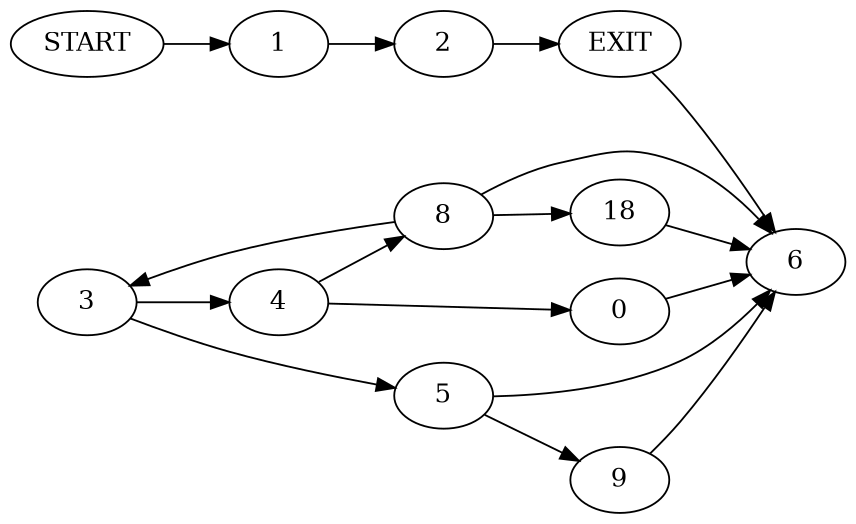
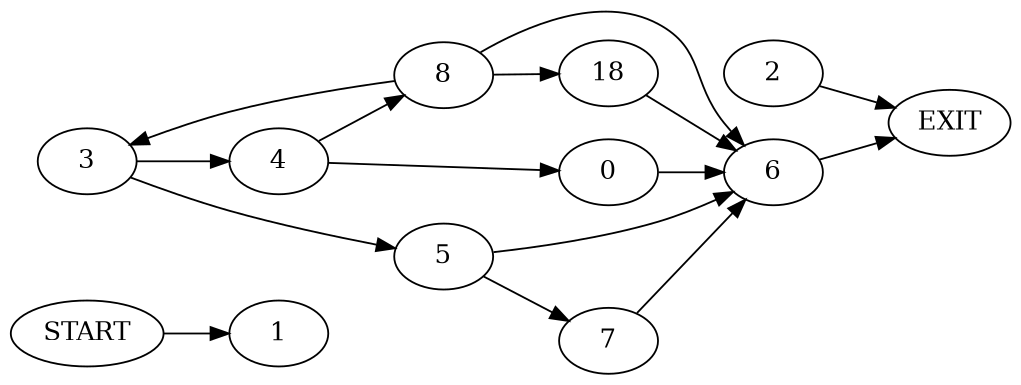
(352, 44) -> none
(712, 142) -> (848, 151)
(620, 480) -> (609, 341)
